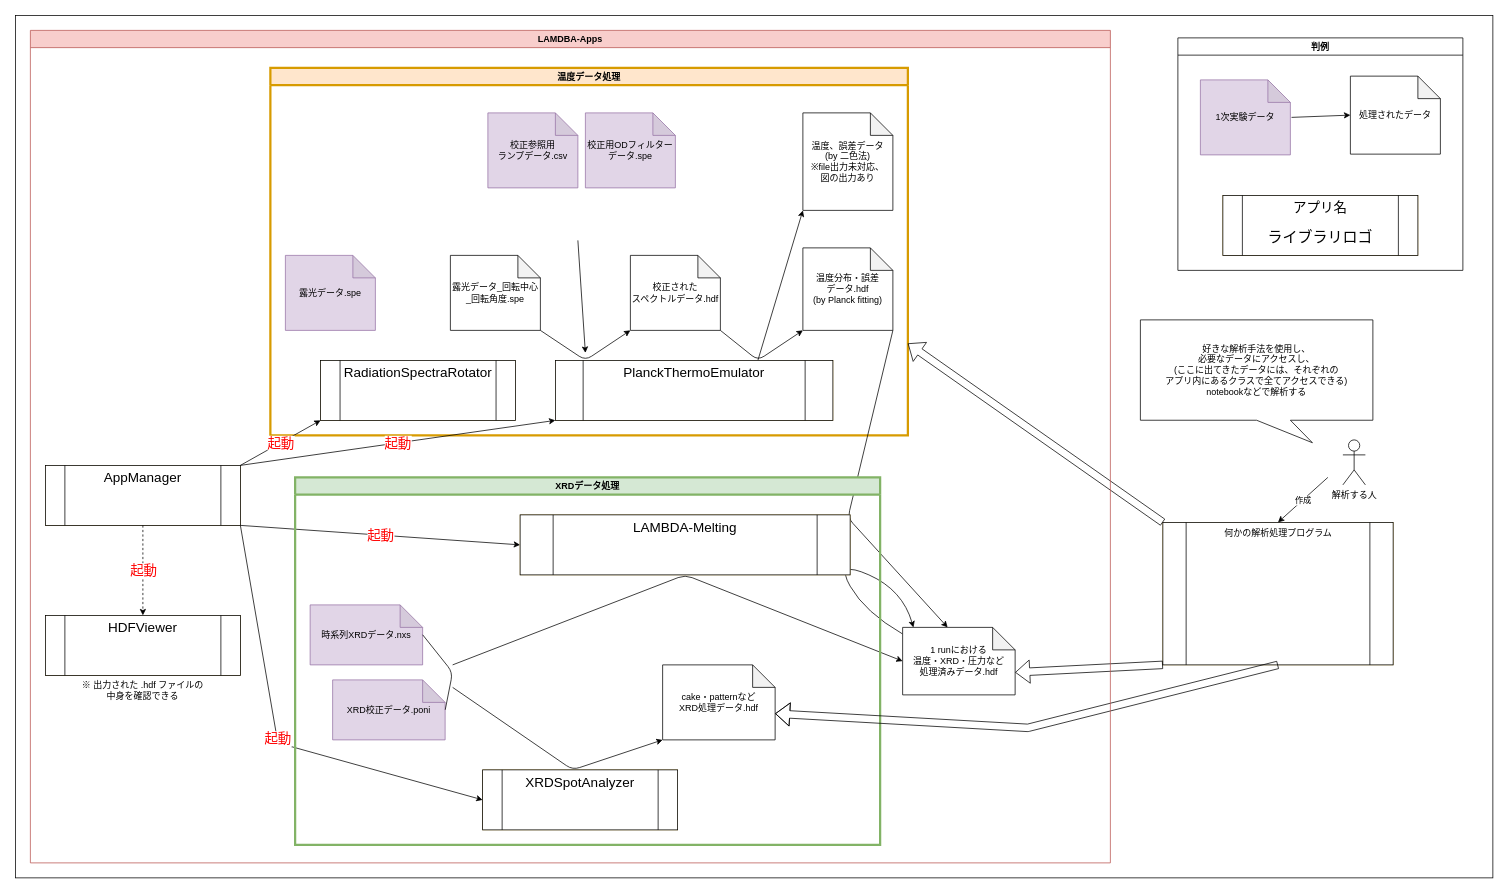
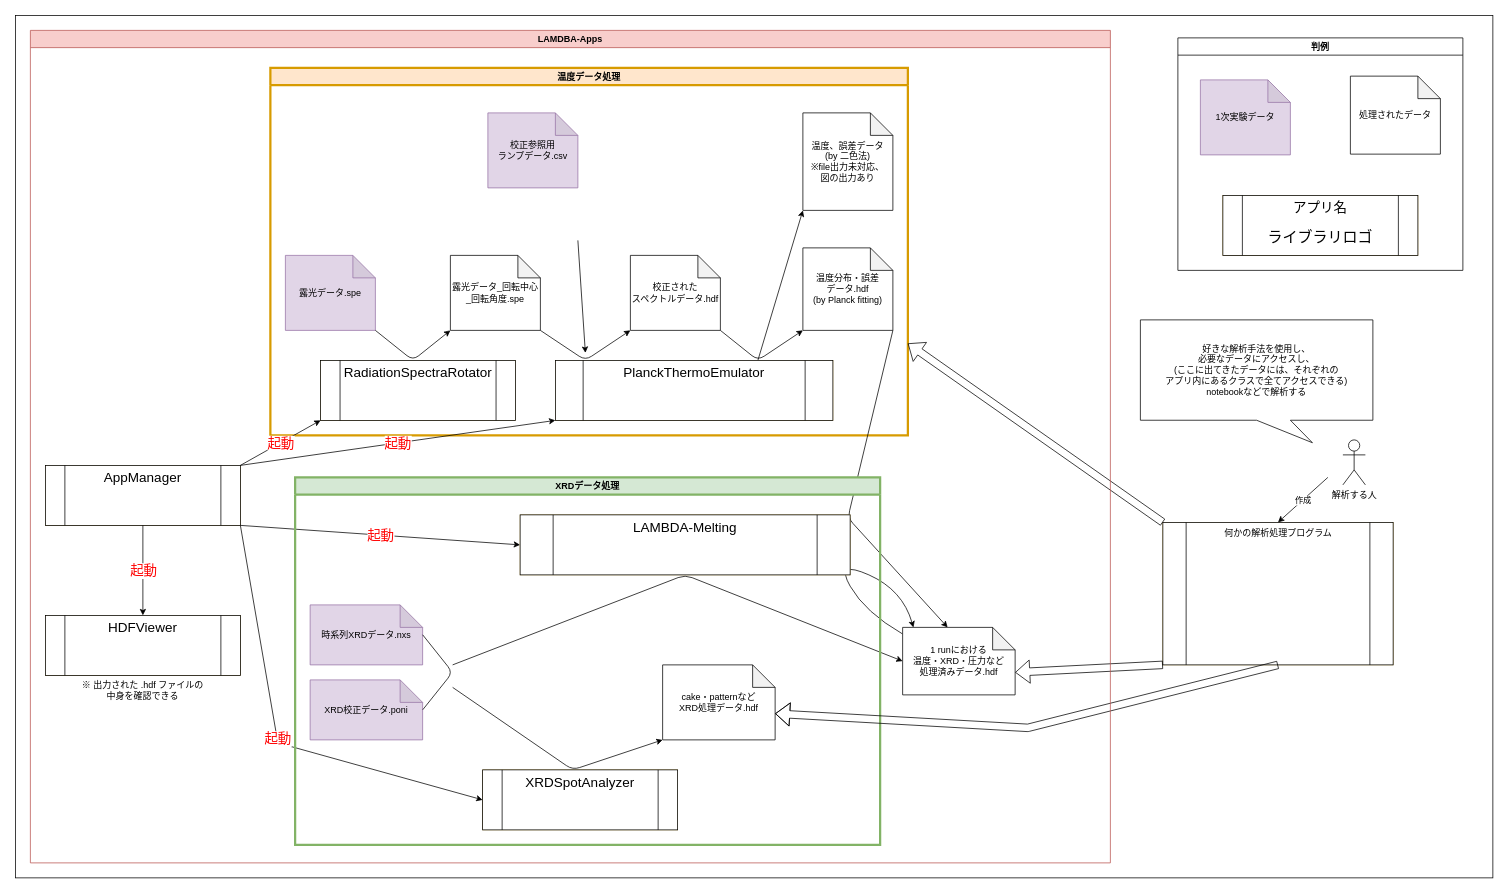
(1319, 116) -> none
(630, 150) -> none
none -> (409, 357)
(143, 544) -> (143, 544)
(389, 710) -> (366, 710)
